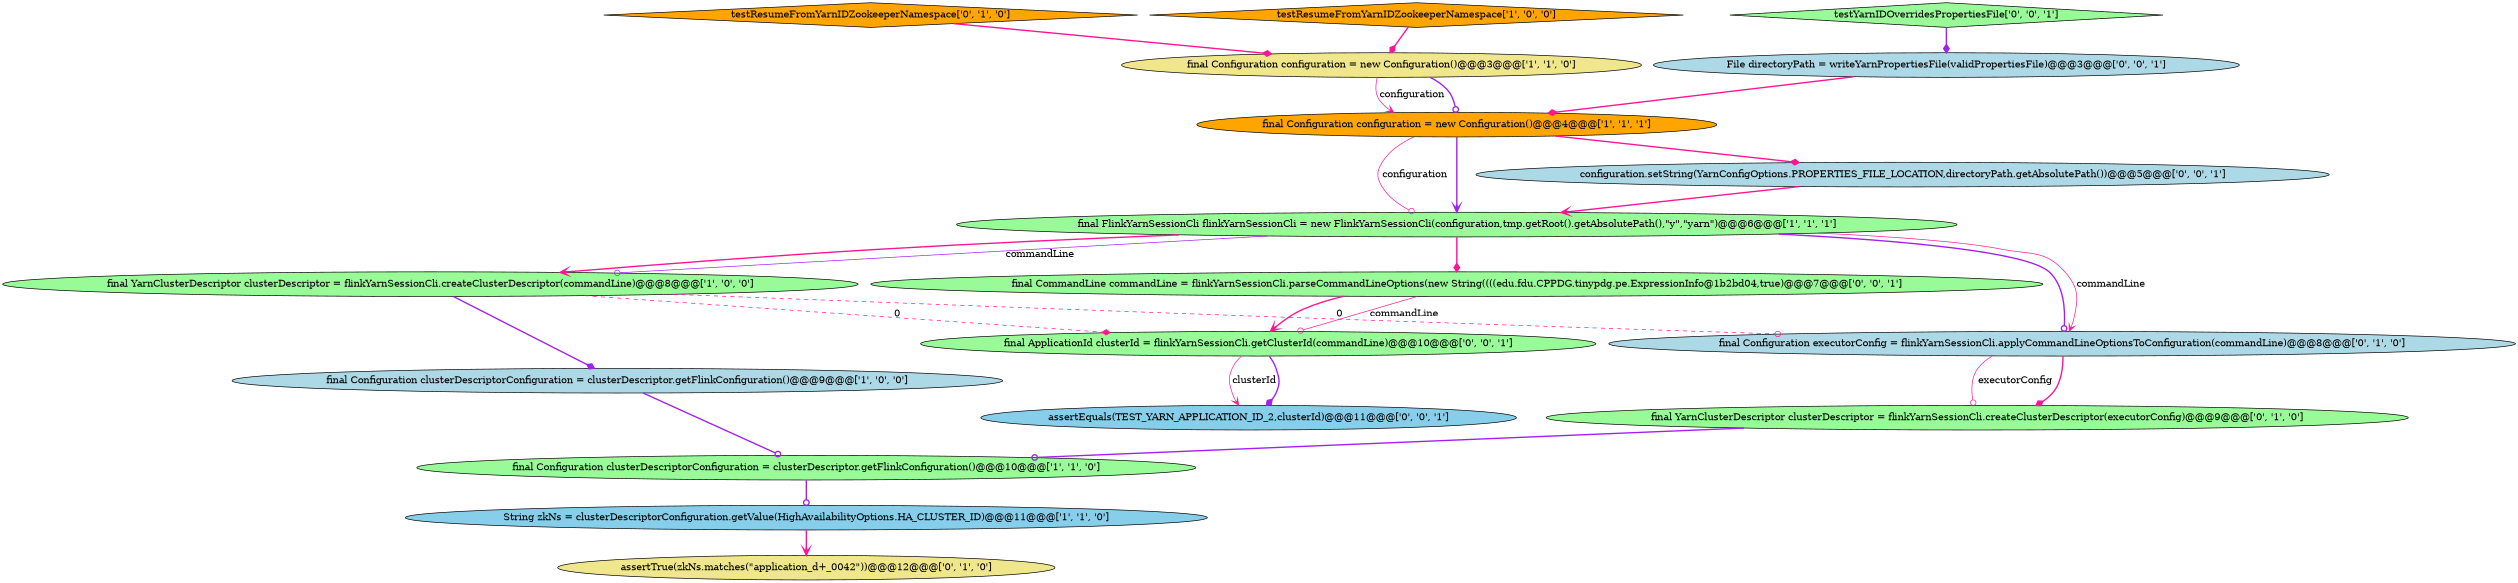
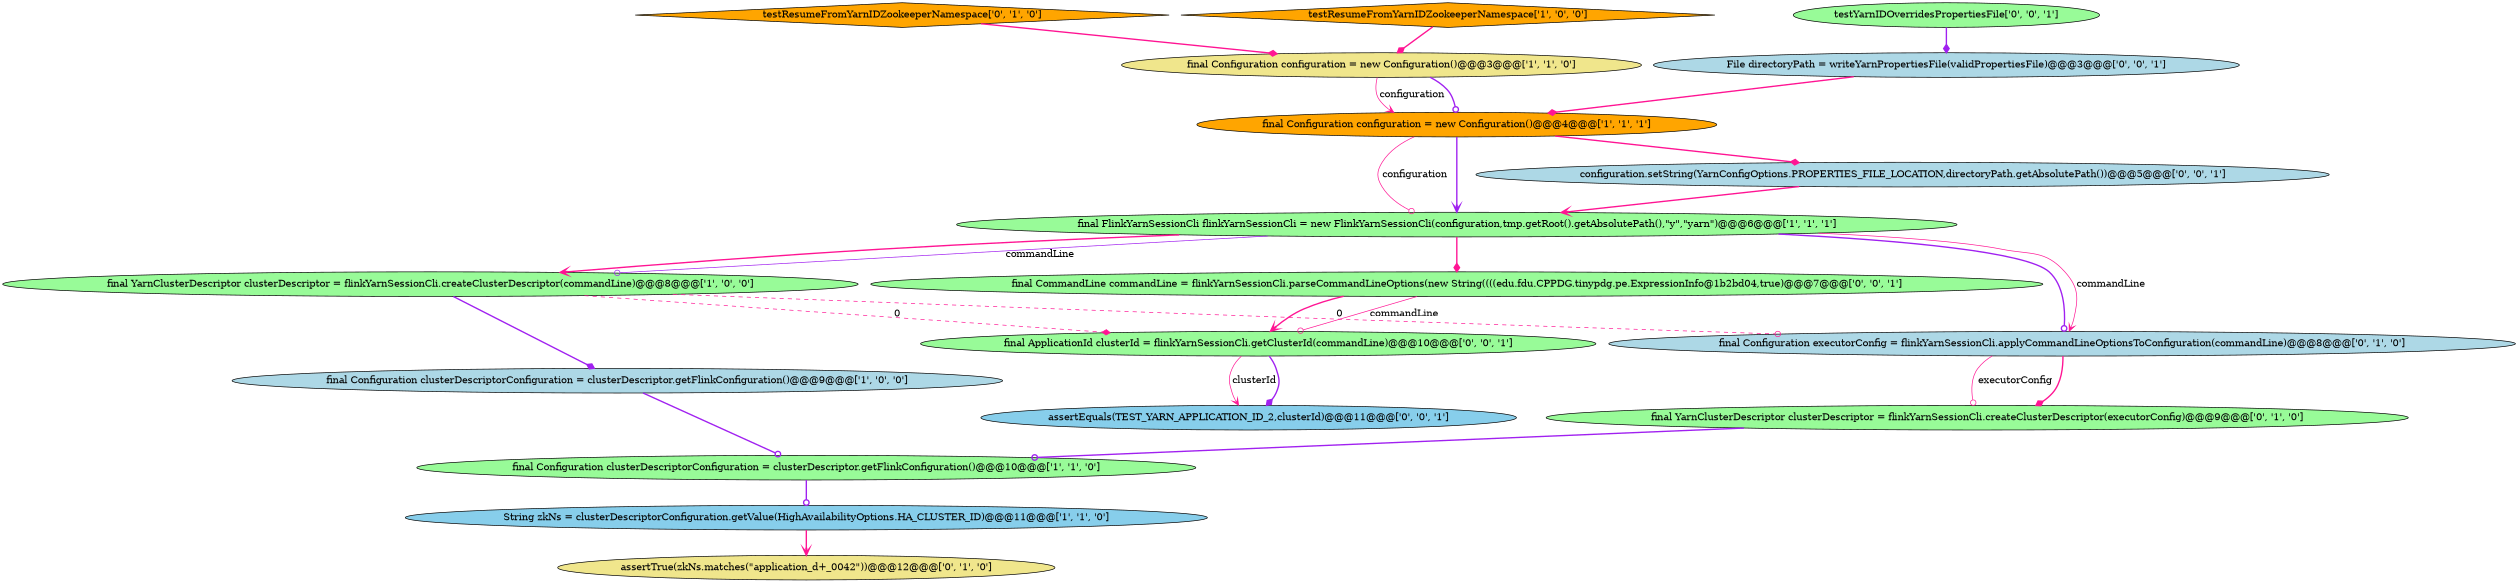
(1946, 15) -> (1946, 15)
